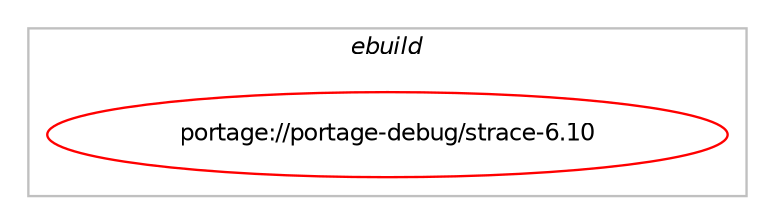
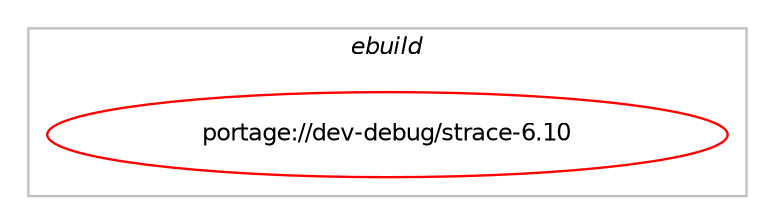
(387, 135) -> (387, 135)
